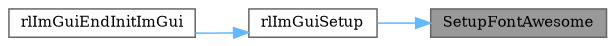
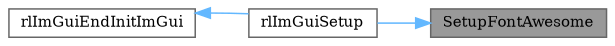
(214, 33) -> (230, 13)
